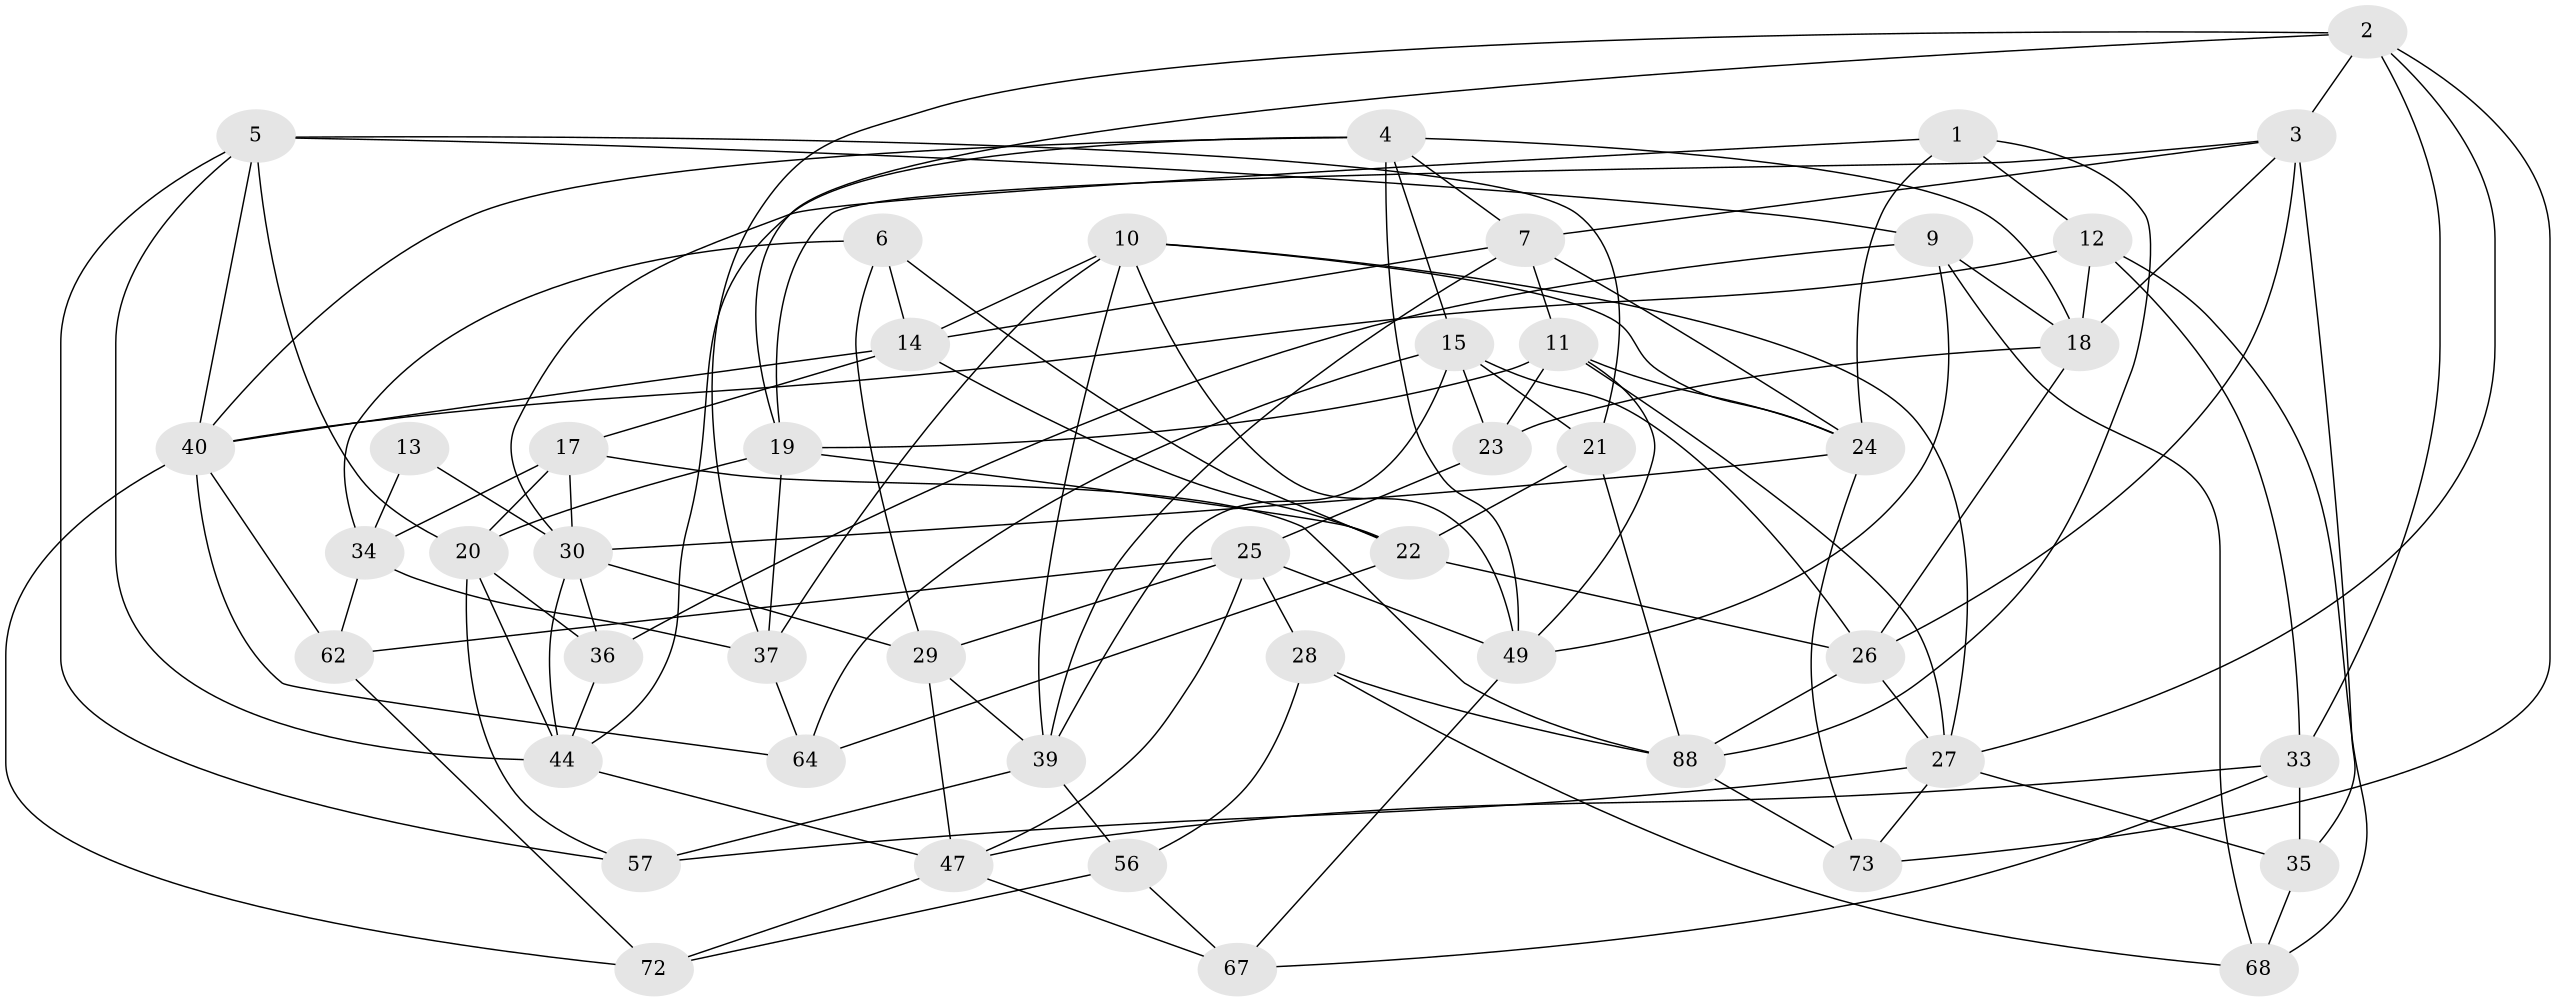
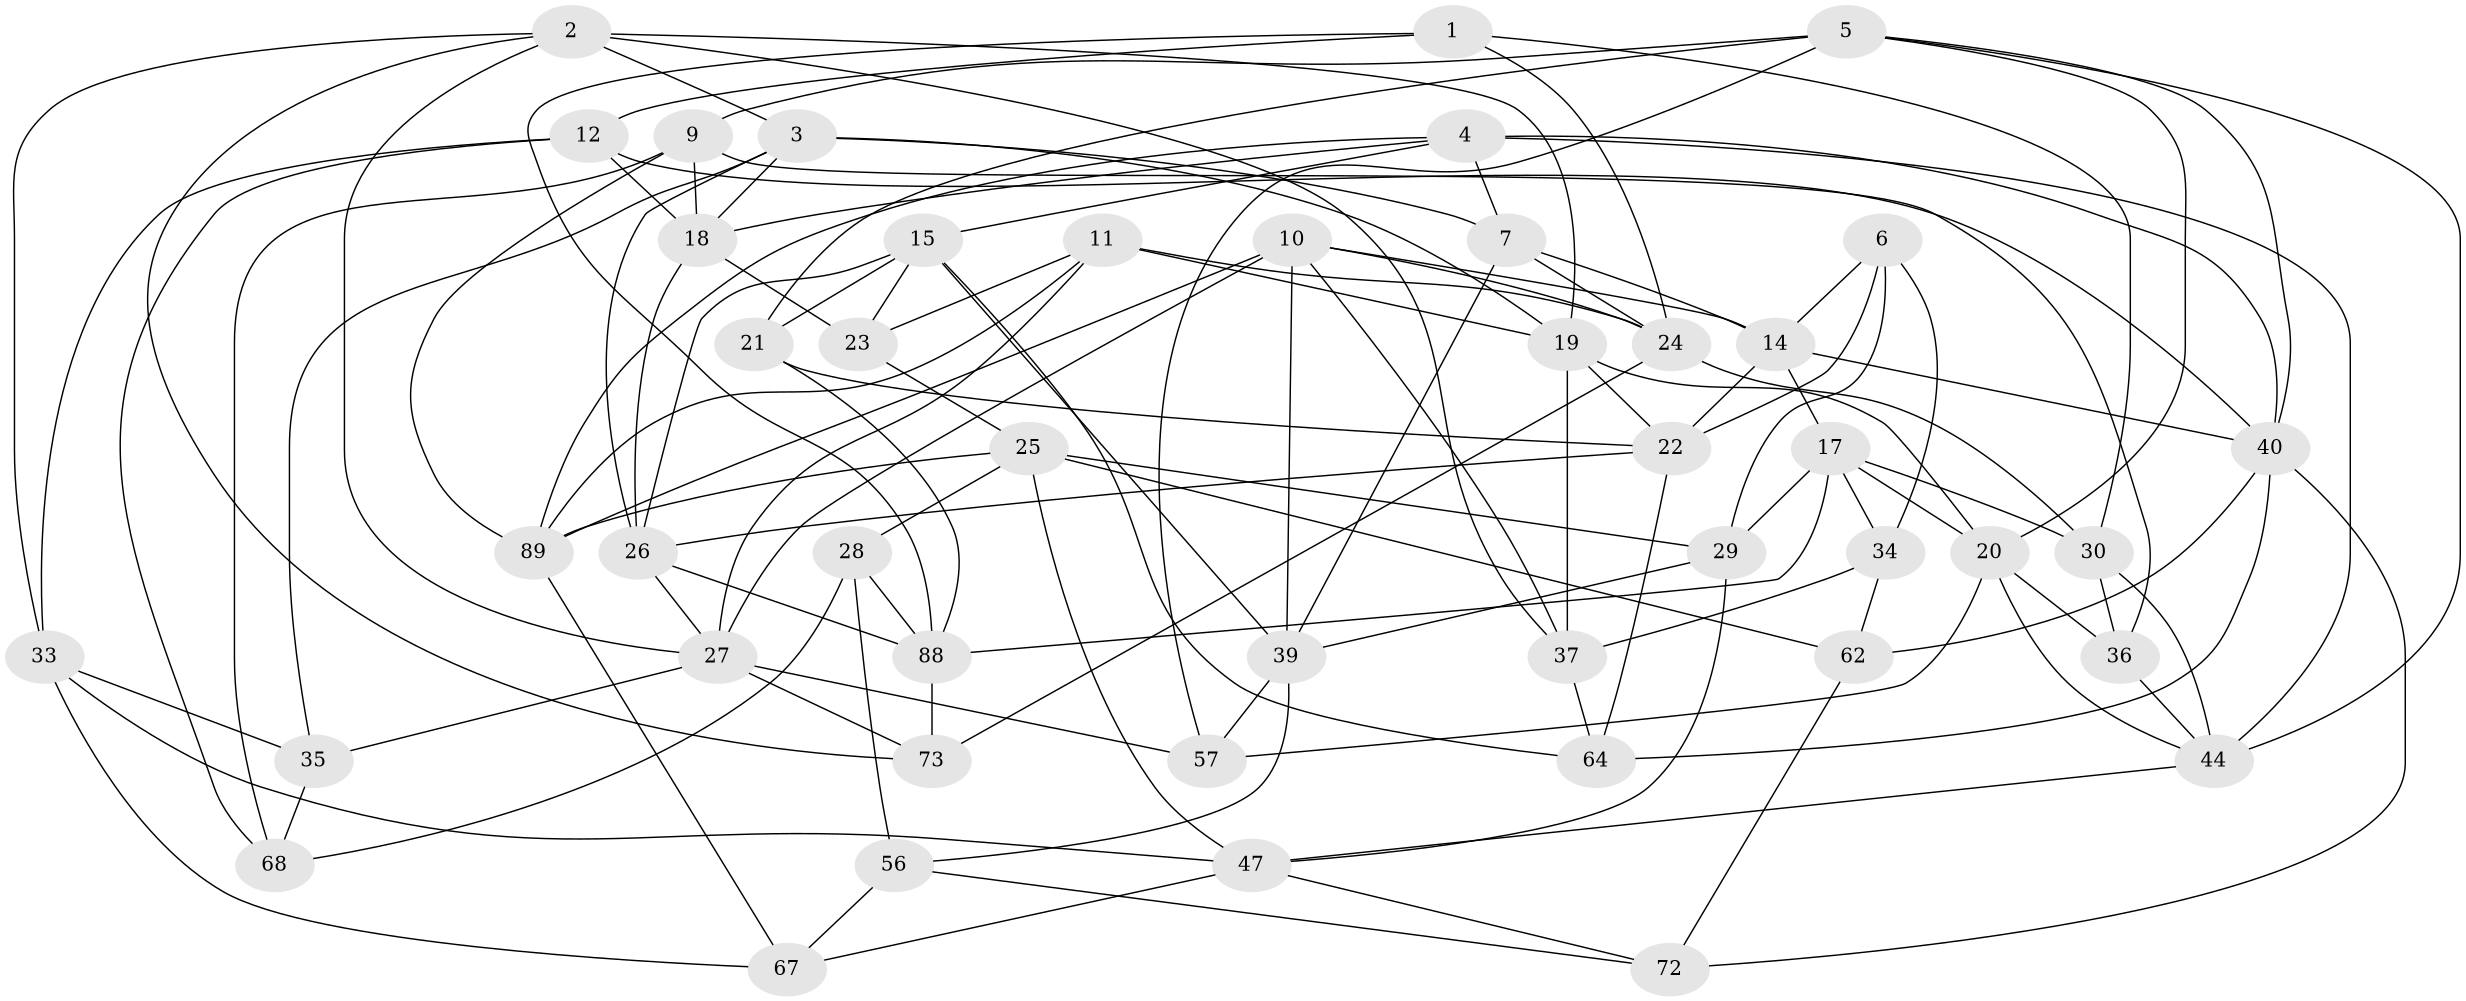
(1538, 279) -> none
(410, 449) -> none
(735, 601) -> (1779, 501)
(1517, 657) -> (534, 553)
